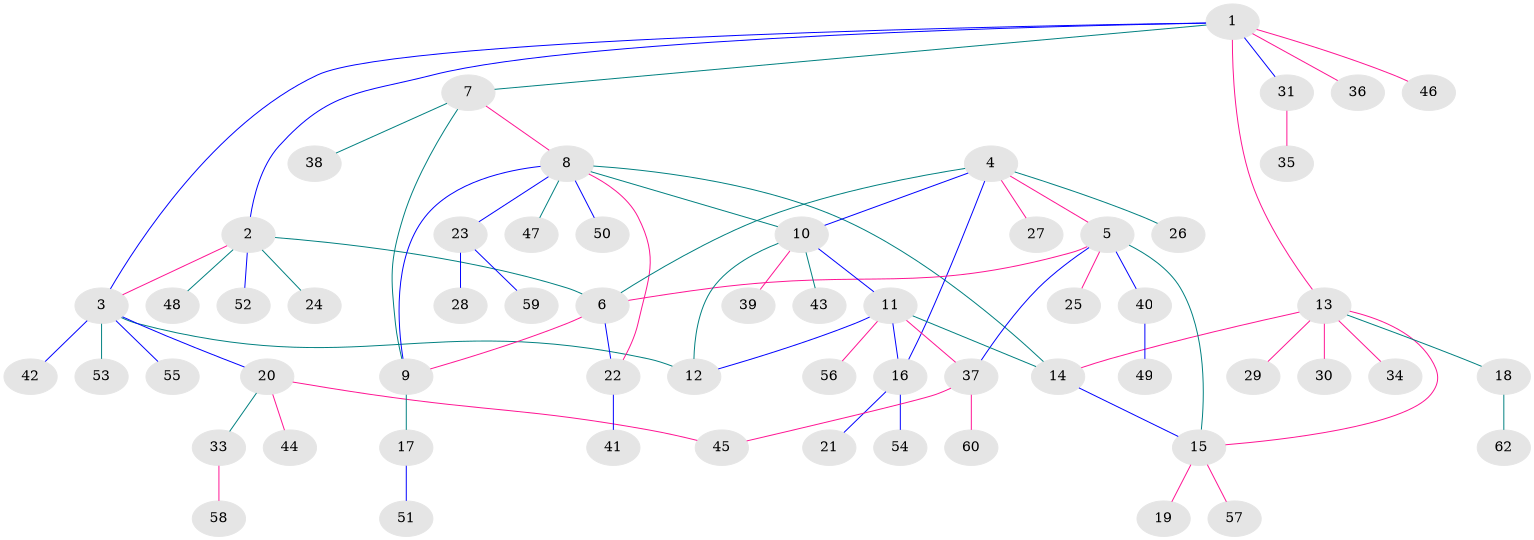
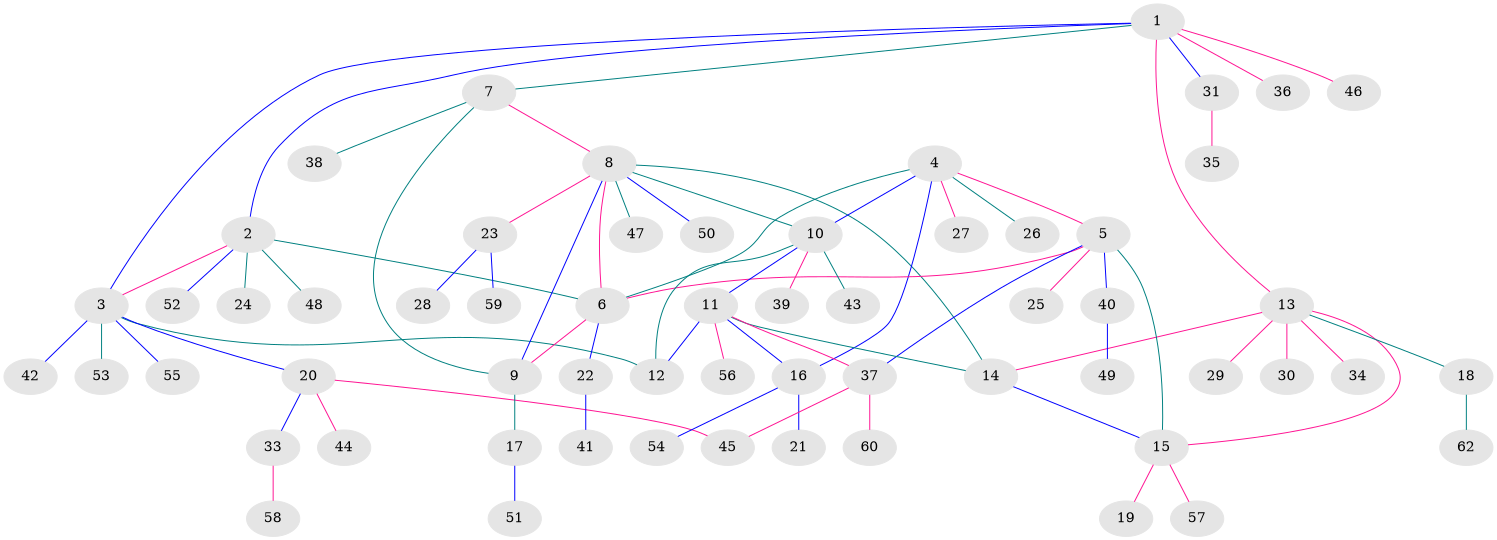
(514, 199) -> (550, 199)
(650, 256) -> (600, 234)
(243, 412) -> (291, 412)
